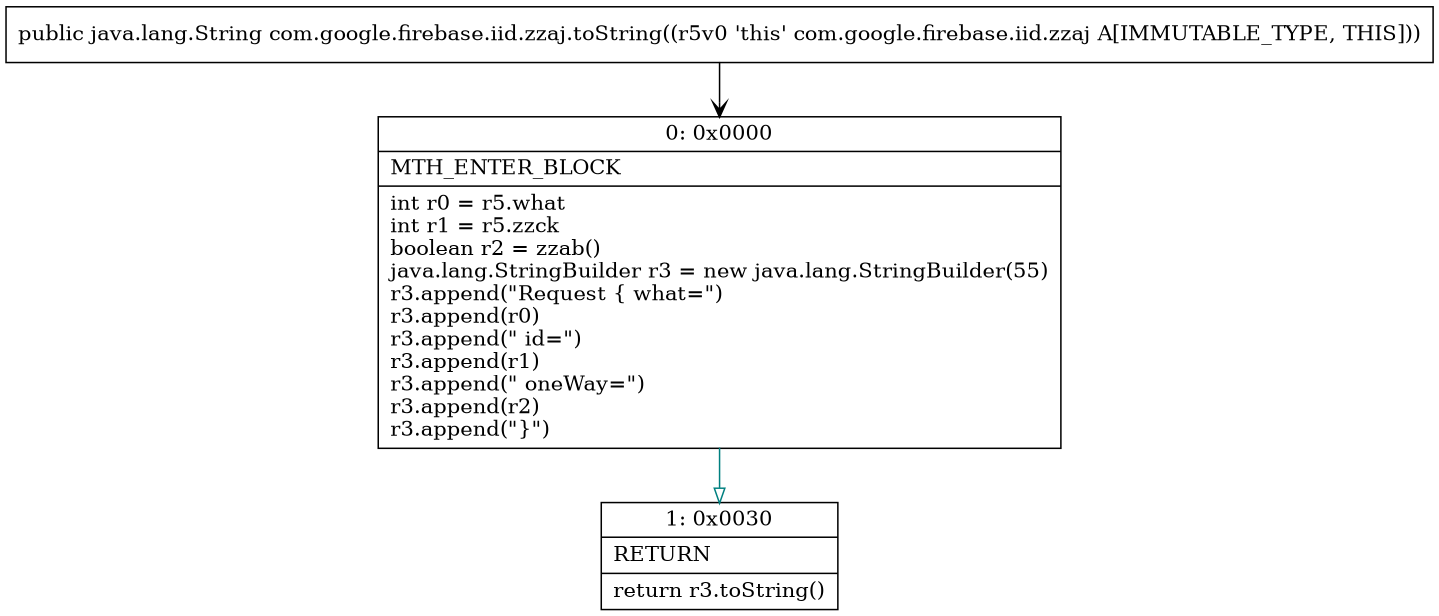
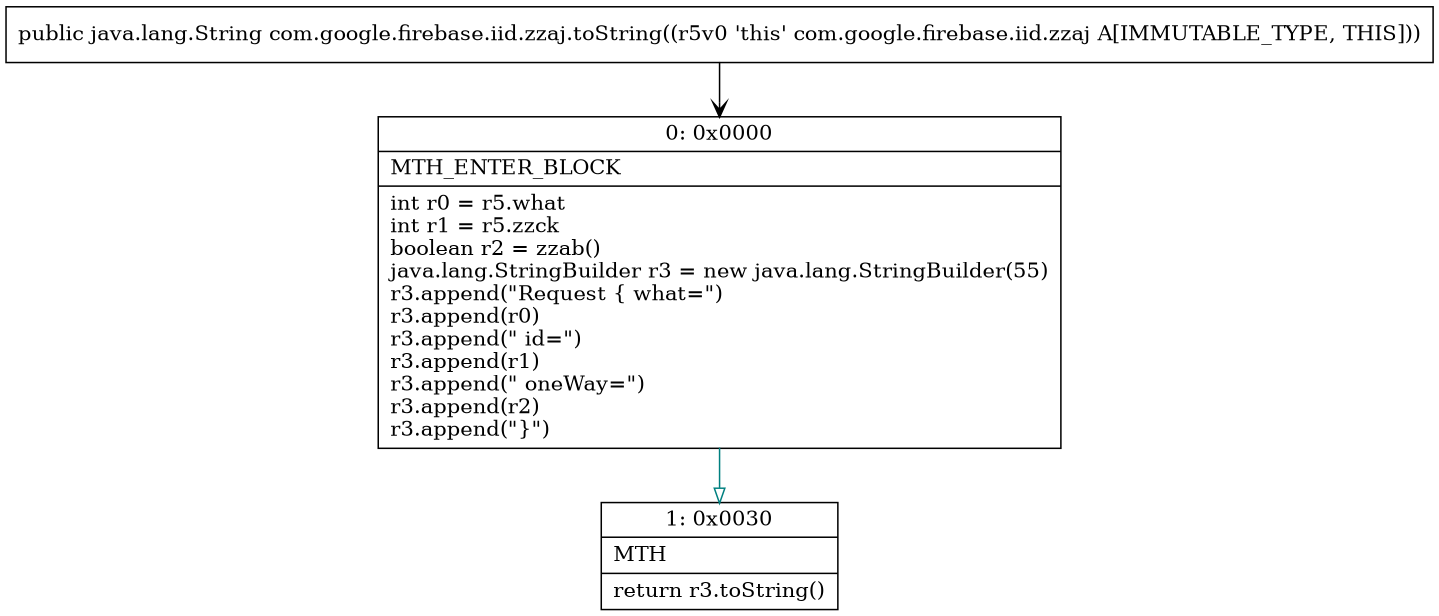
(662, 555) -> (640, 555)
